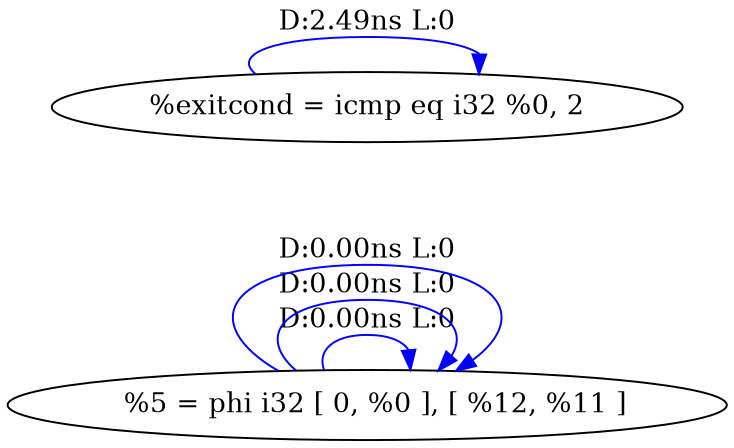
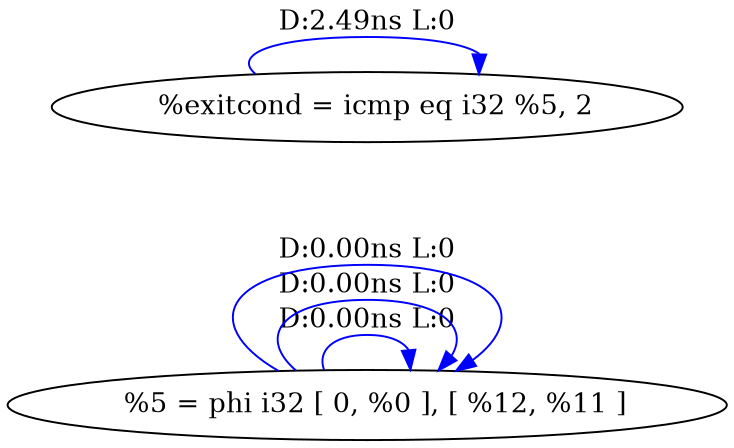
(367, 107) -> (367, 107)
